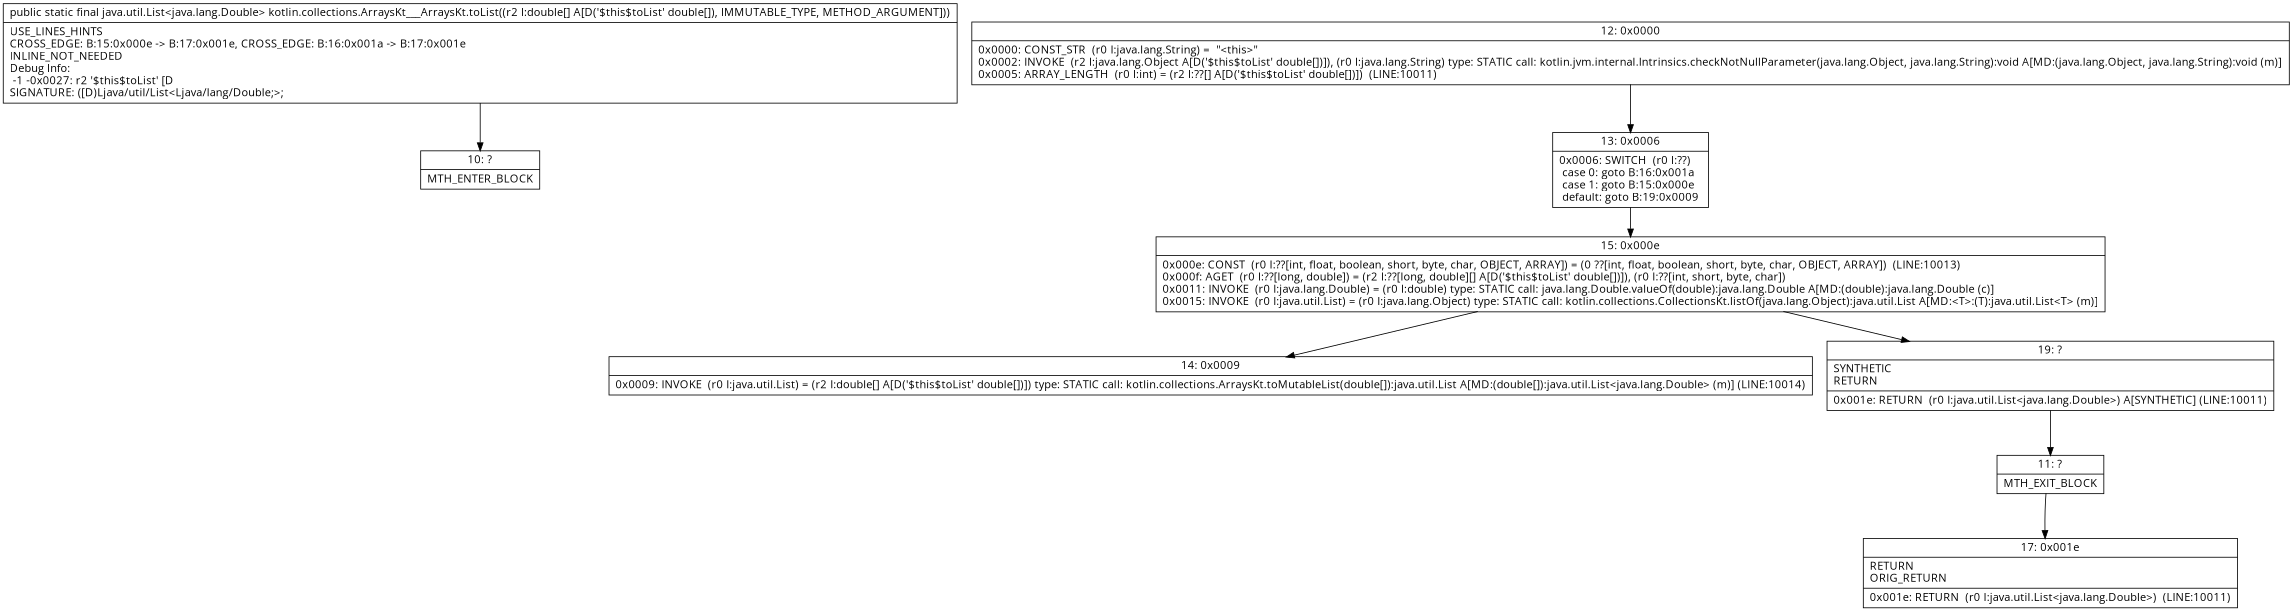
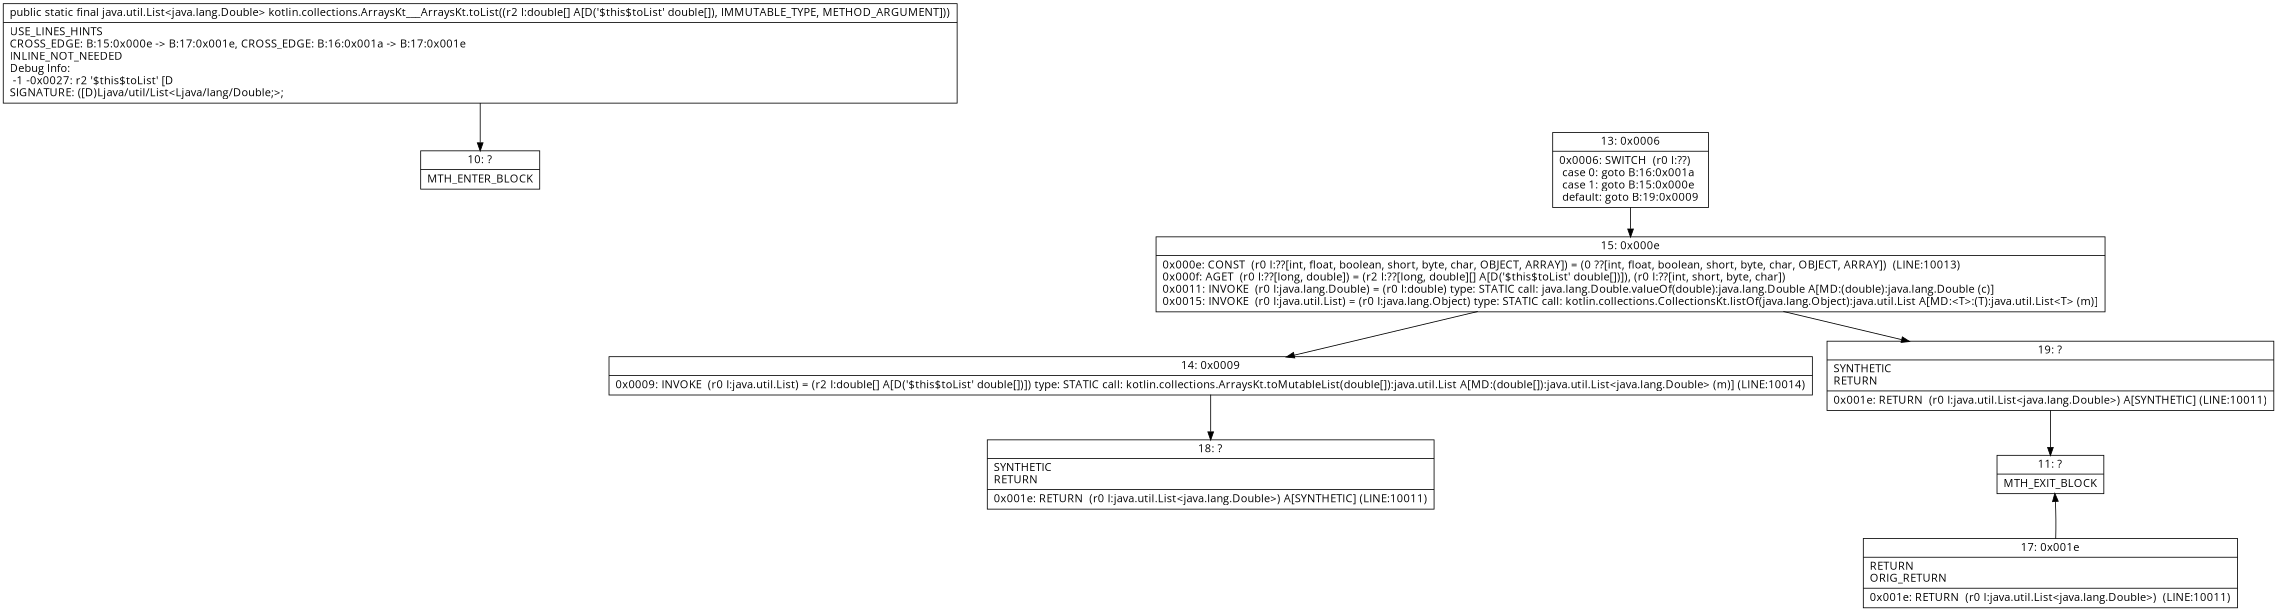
(1631, 53) -> none
none -> (1211, 474)
(2045, 512) -> (2056, 520)
